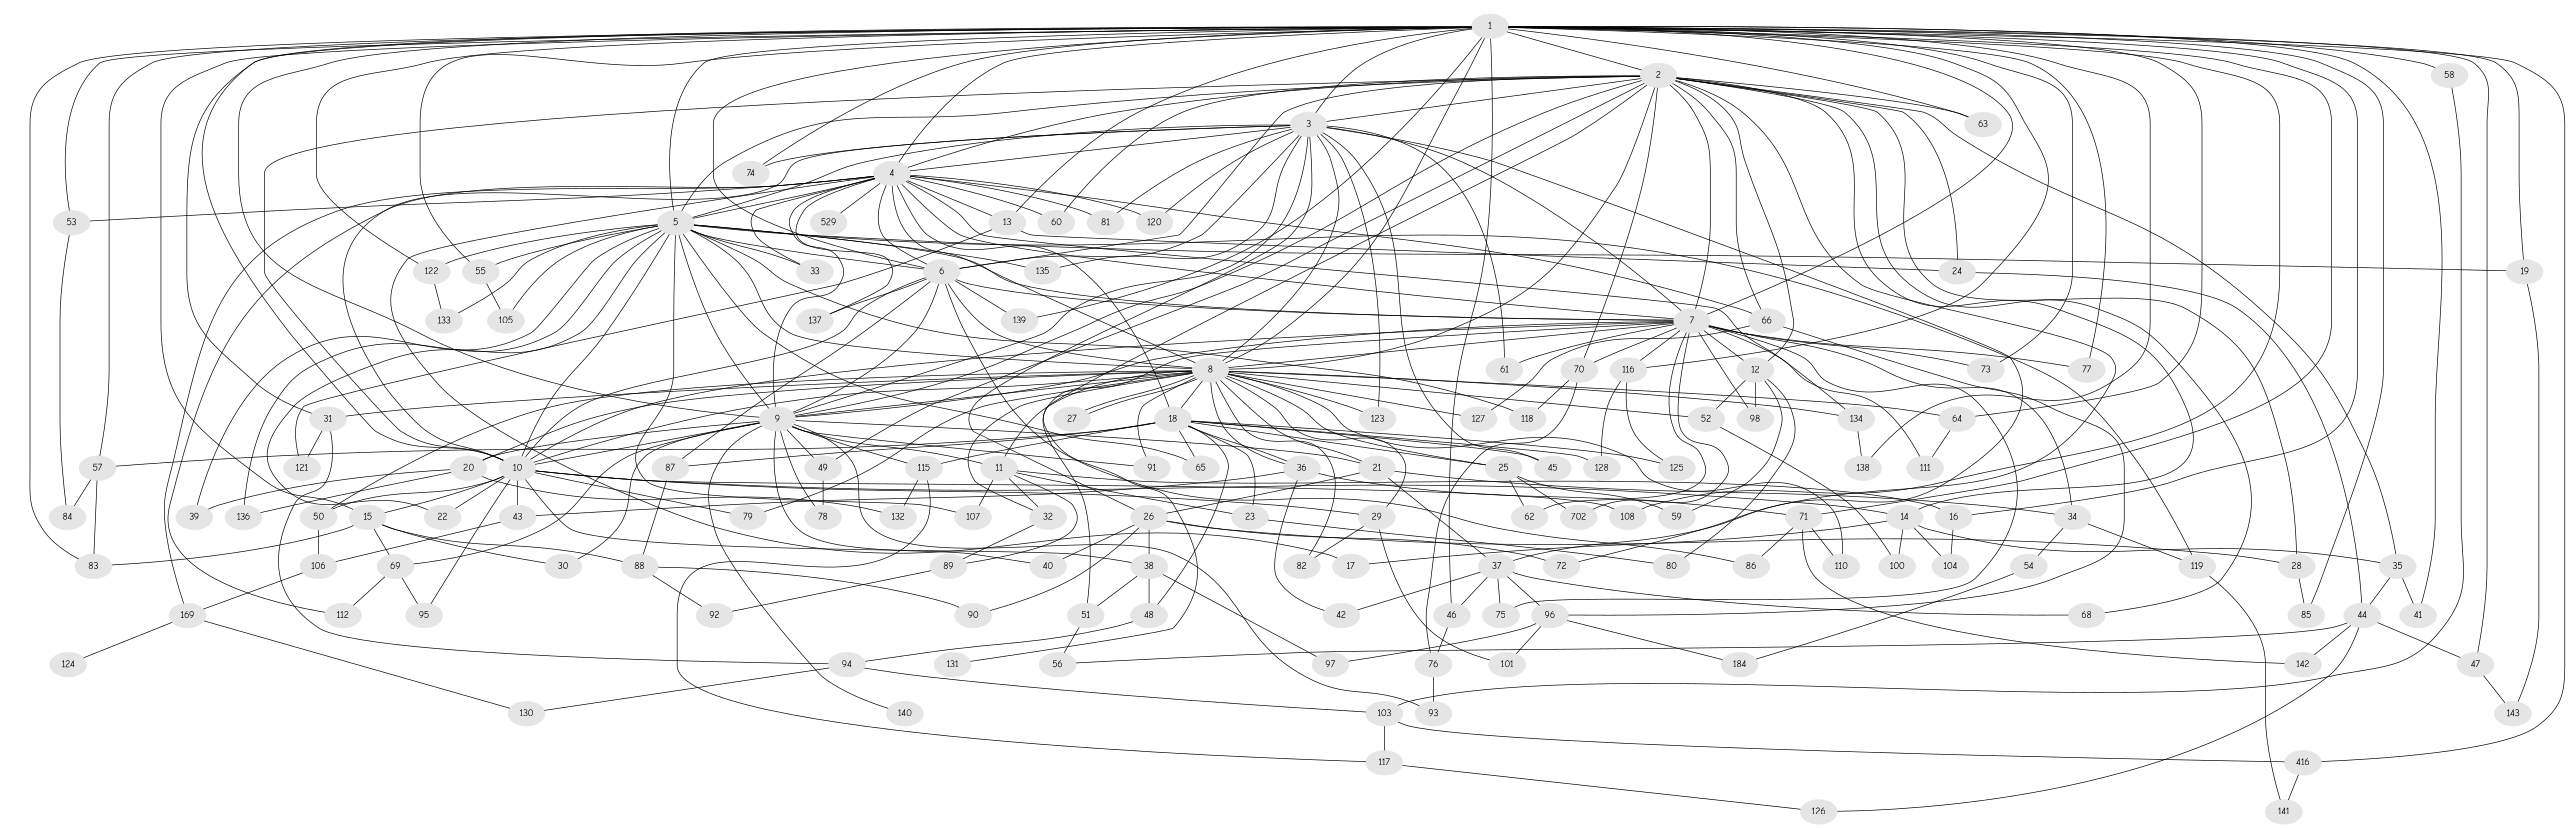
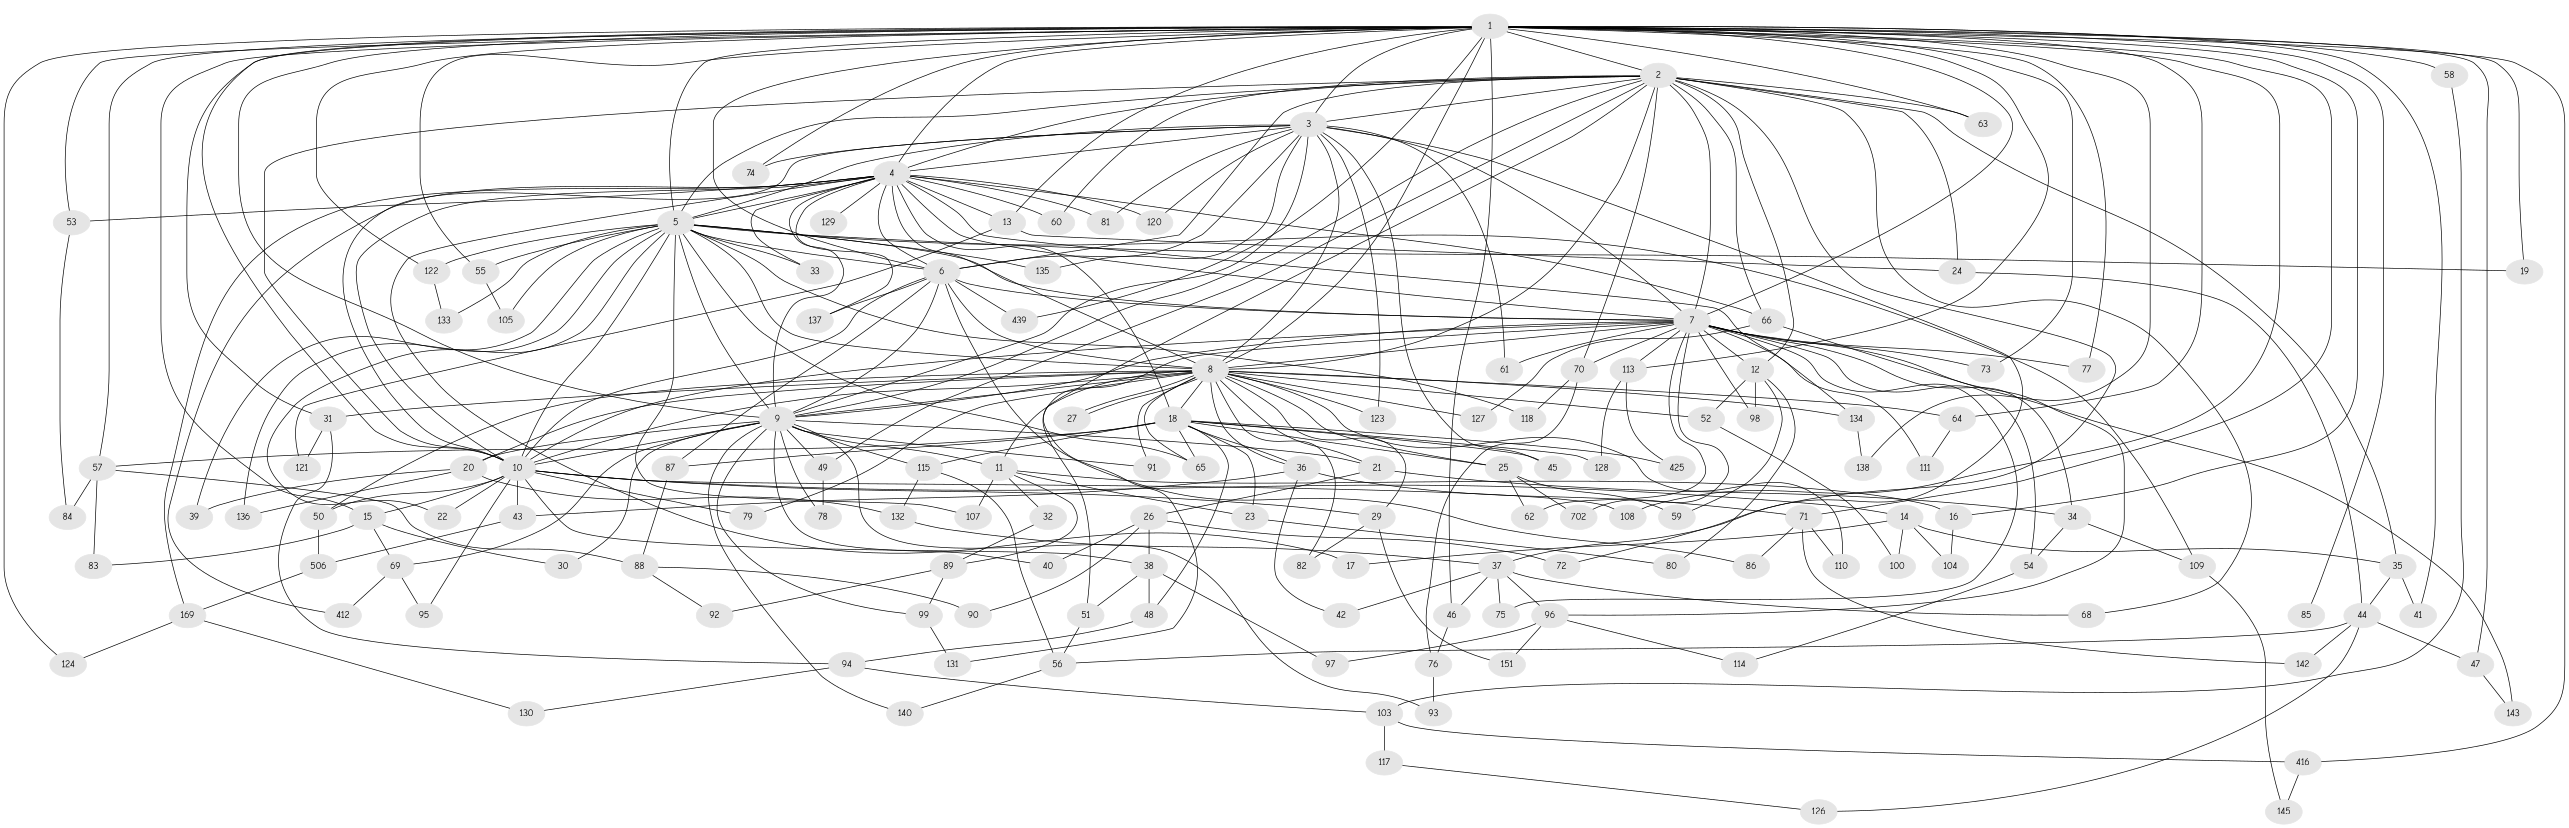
(72, 66) -> (443, 36)
none -> (439, 210)
(829, 223) -> (829, 223)
(2046, 306) -> none
(1020, 321) -> (1020, 321)
(1100, 334) -> none
(1628, 370) -> (1628, 370)
none -> (1917, 390)
(1025, 405) -> (1145, 415)
(1677, 468) -> (1677, 468)
(2539, 494) -> (2138, 433)
(1444, 523) -> (1182, 547)
(490, 545) -> (408, 521)
(318, 566) -> (318, 566)
(2197, 566) -> (2197, 566)
(2297, 566) -> none
(343, 616) -> (343, 616)
none -> (924, 616)
(1507, 665) -> (1507, 665)
(1740, 665) -> (1740, 665)
none -> (981, 689)
(821, 719) -> (1013, 530)
(2284, 812) -> (2284, 812)
